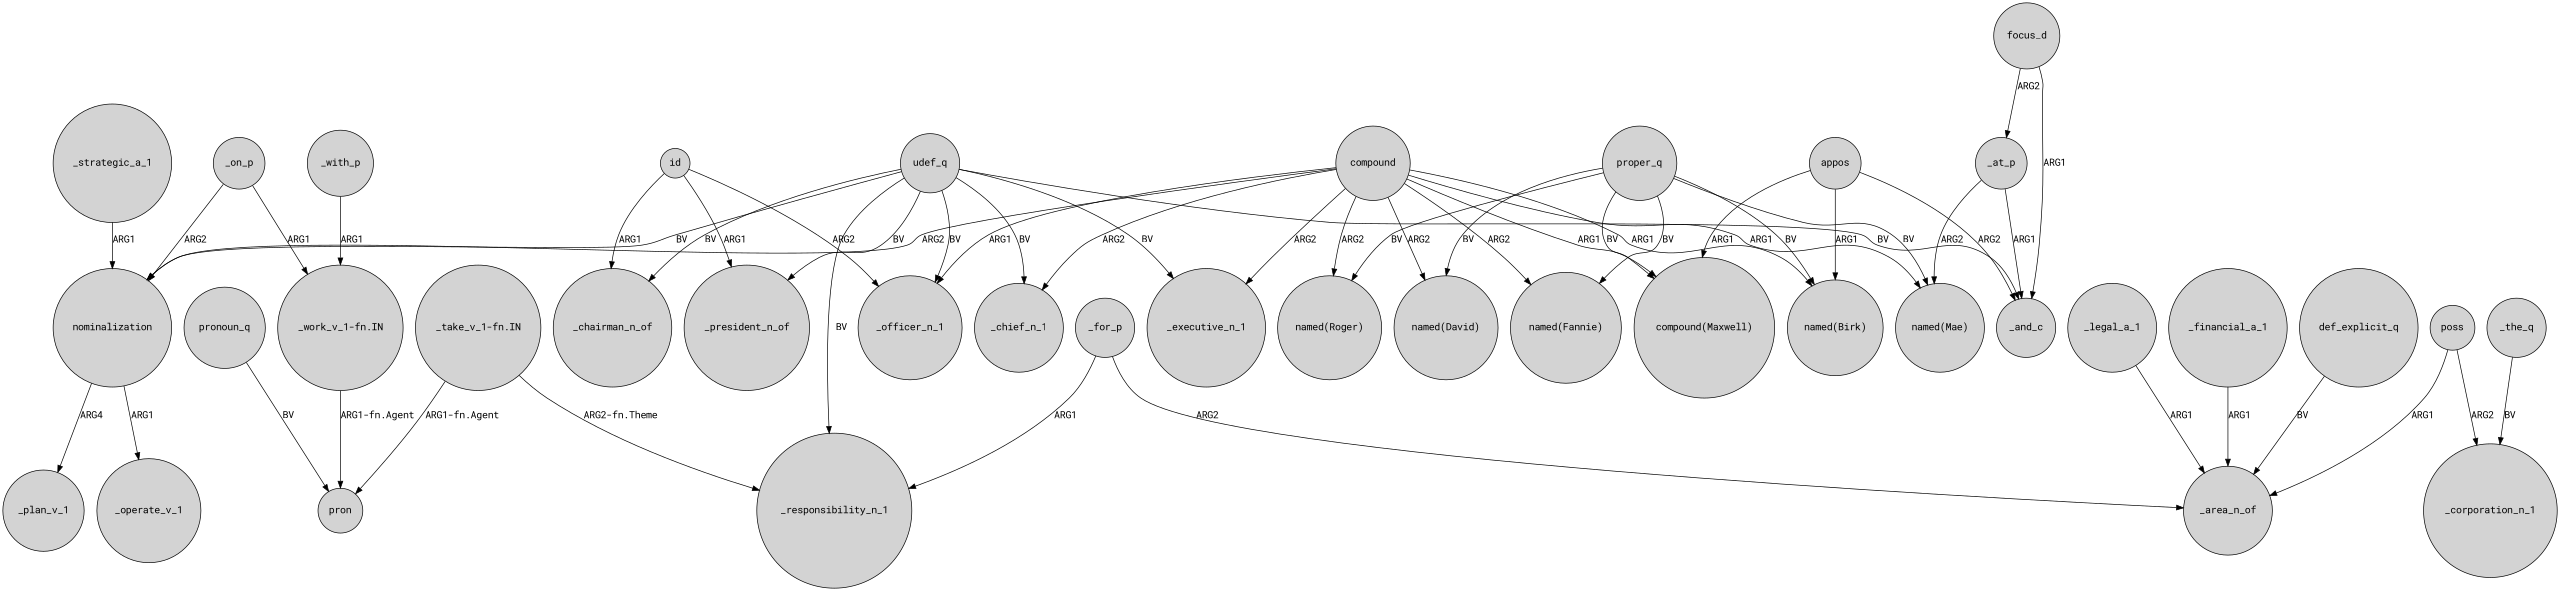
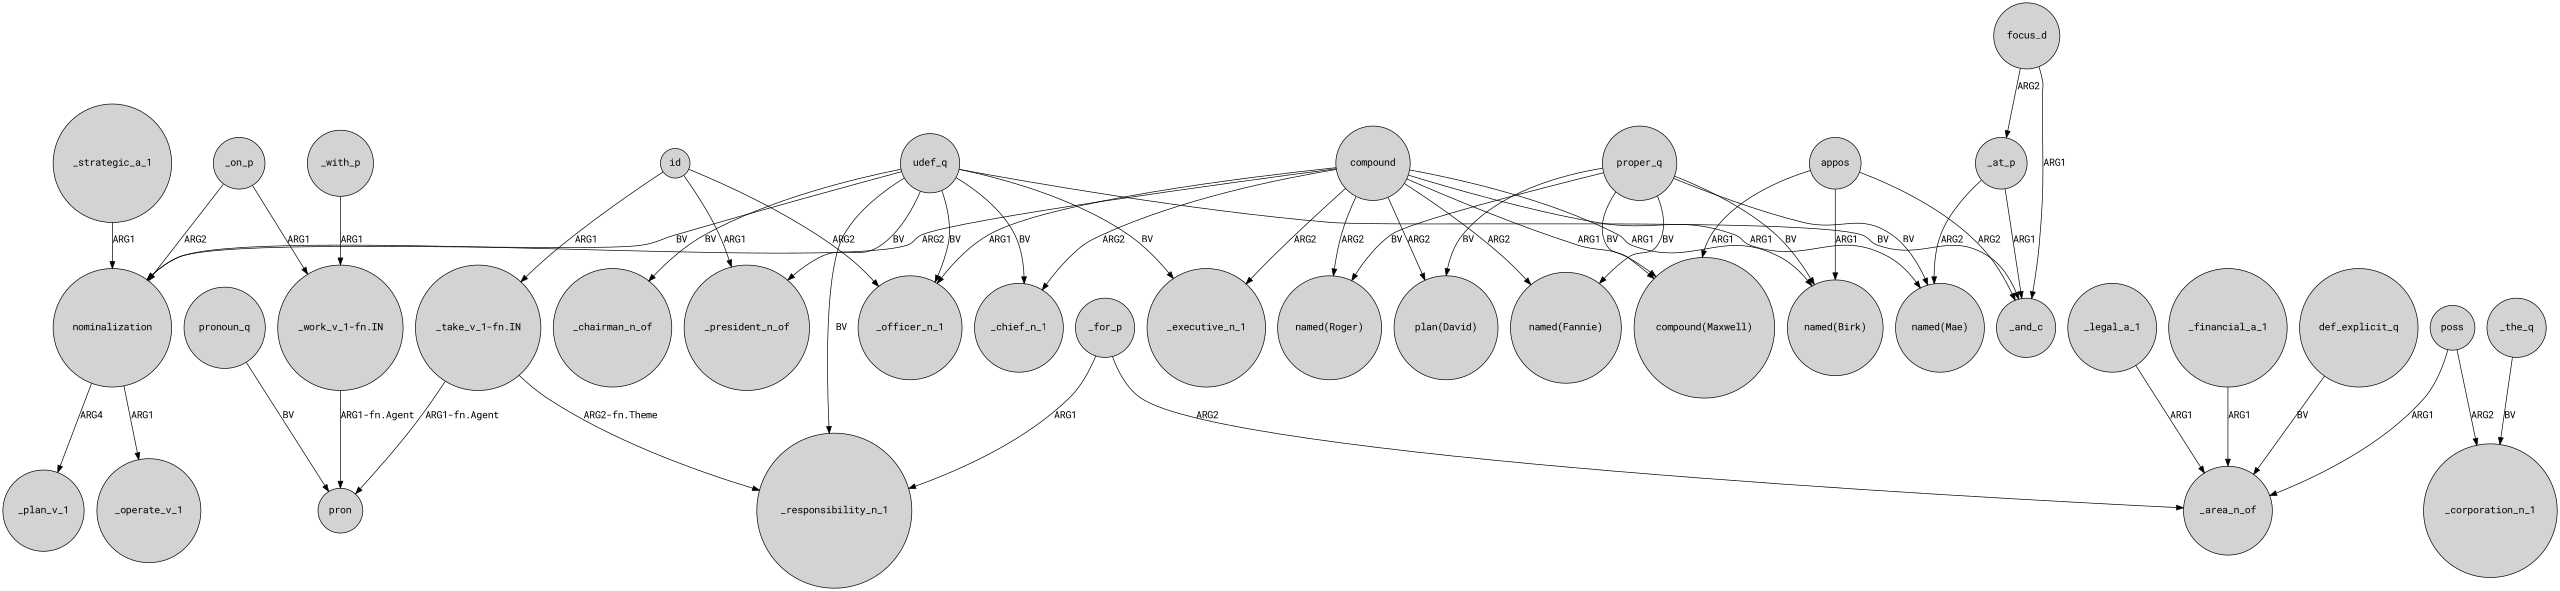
(630, 213) -> (592, 222)
(1446, 328) -> (1446, 328)
